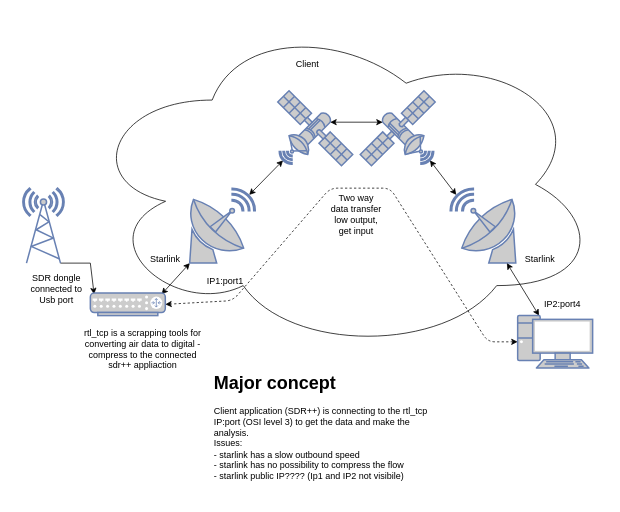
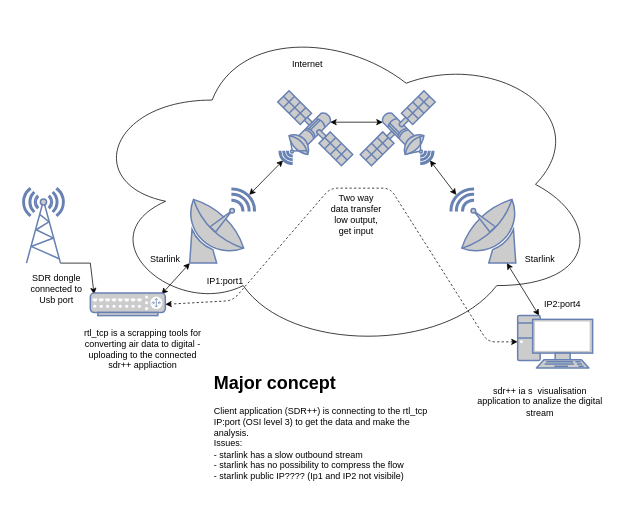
(308, 64) -> (308, 64)
(143, 349) -> (143, 349)
none -> (540, 402)
(331, 404) -> (331, 404)
